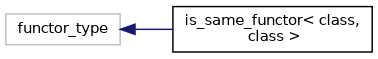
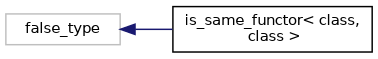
(63, 29) -> (63, 29)
